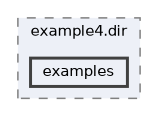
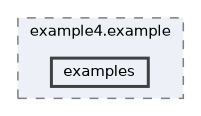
(79, 32) -> (101, 32)
